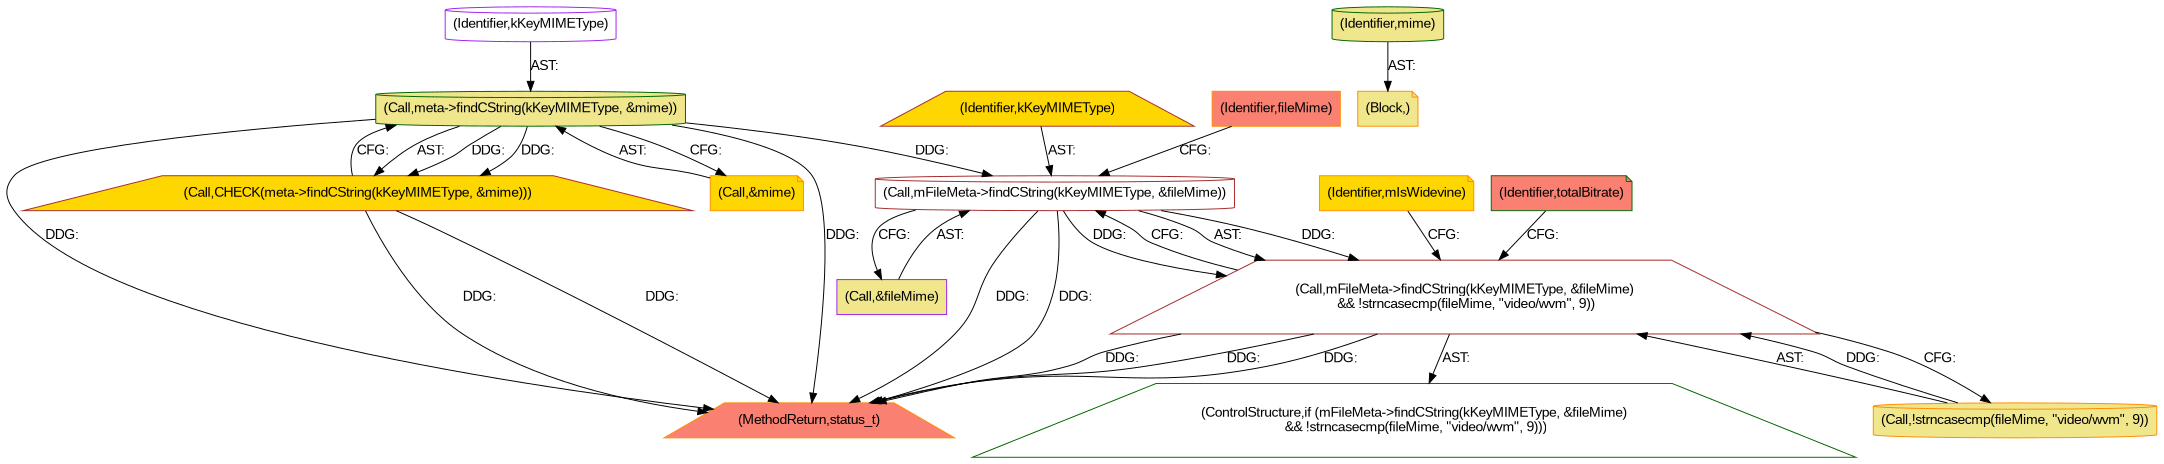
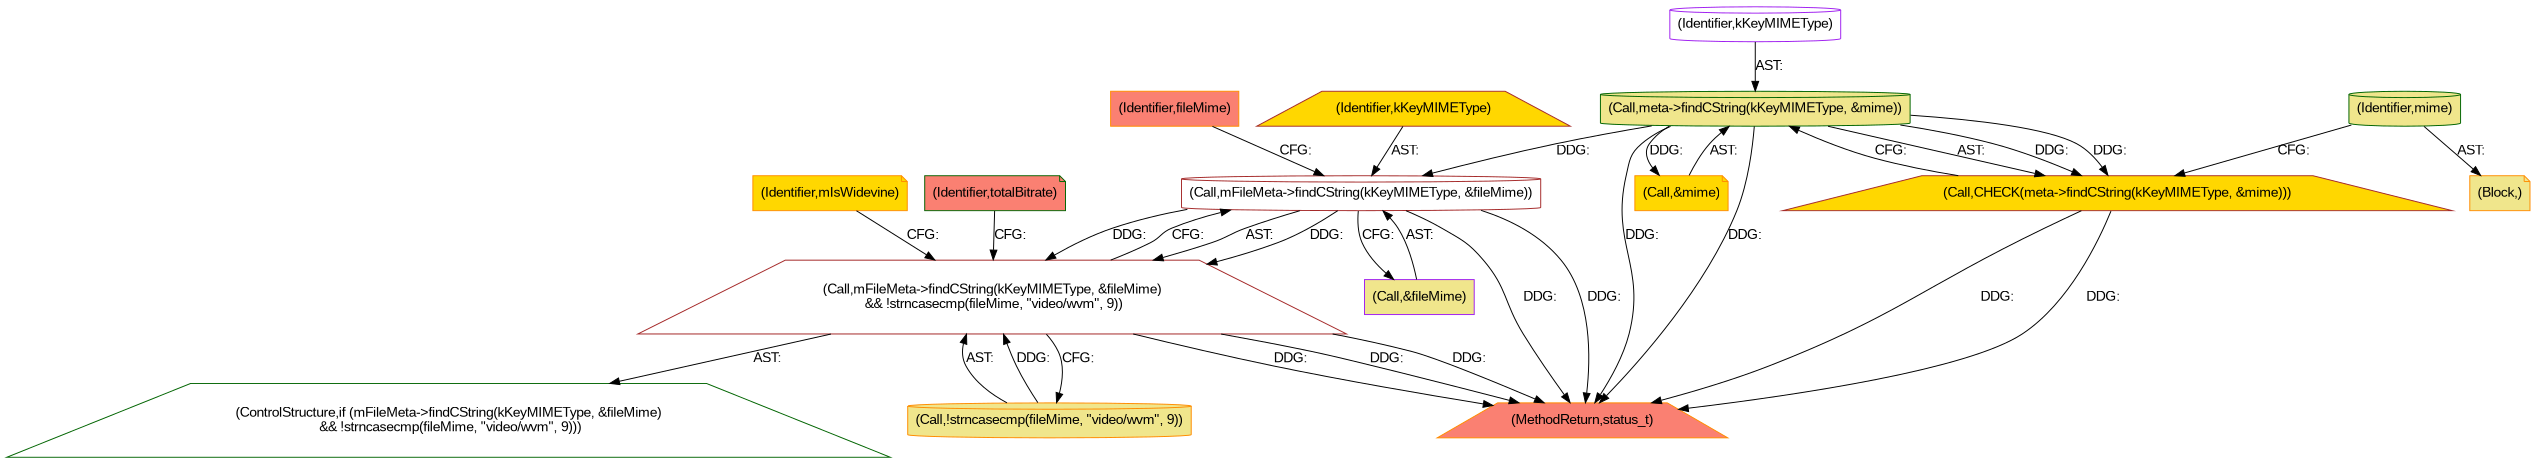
none -> (2268, 149)
(708, 151) -> (1668, 151)
